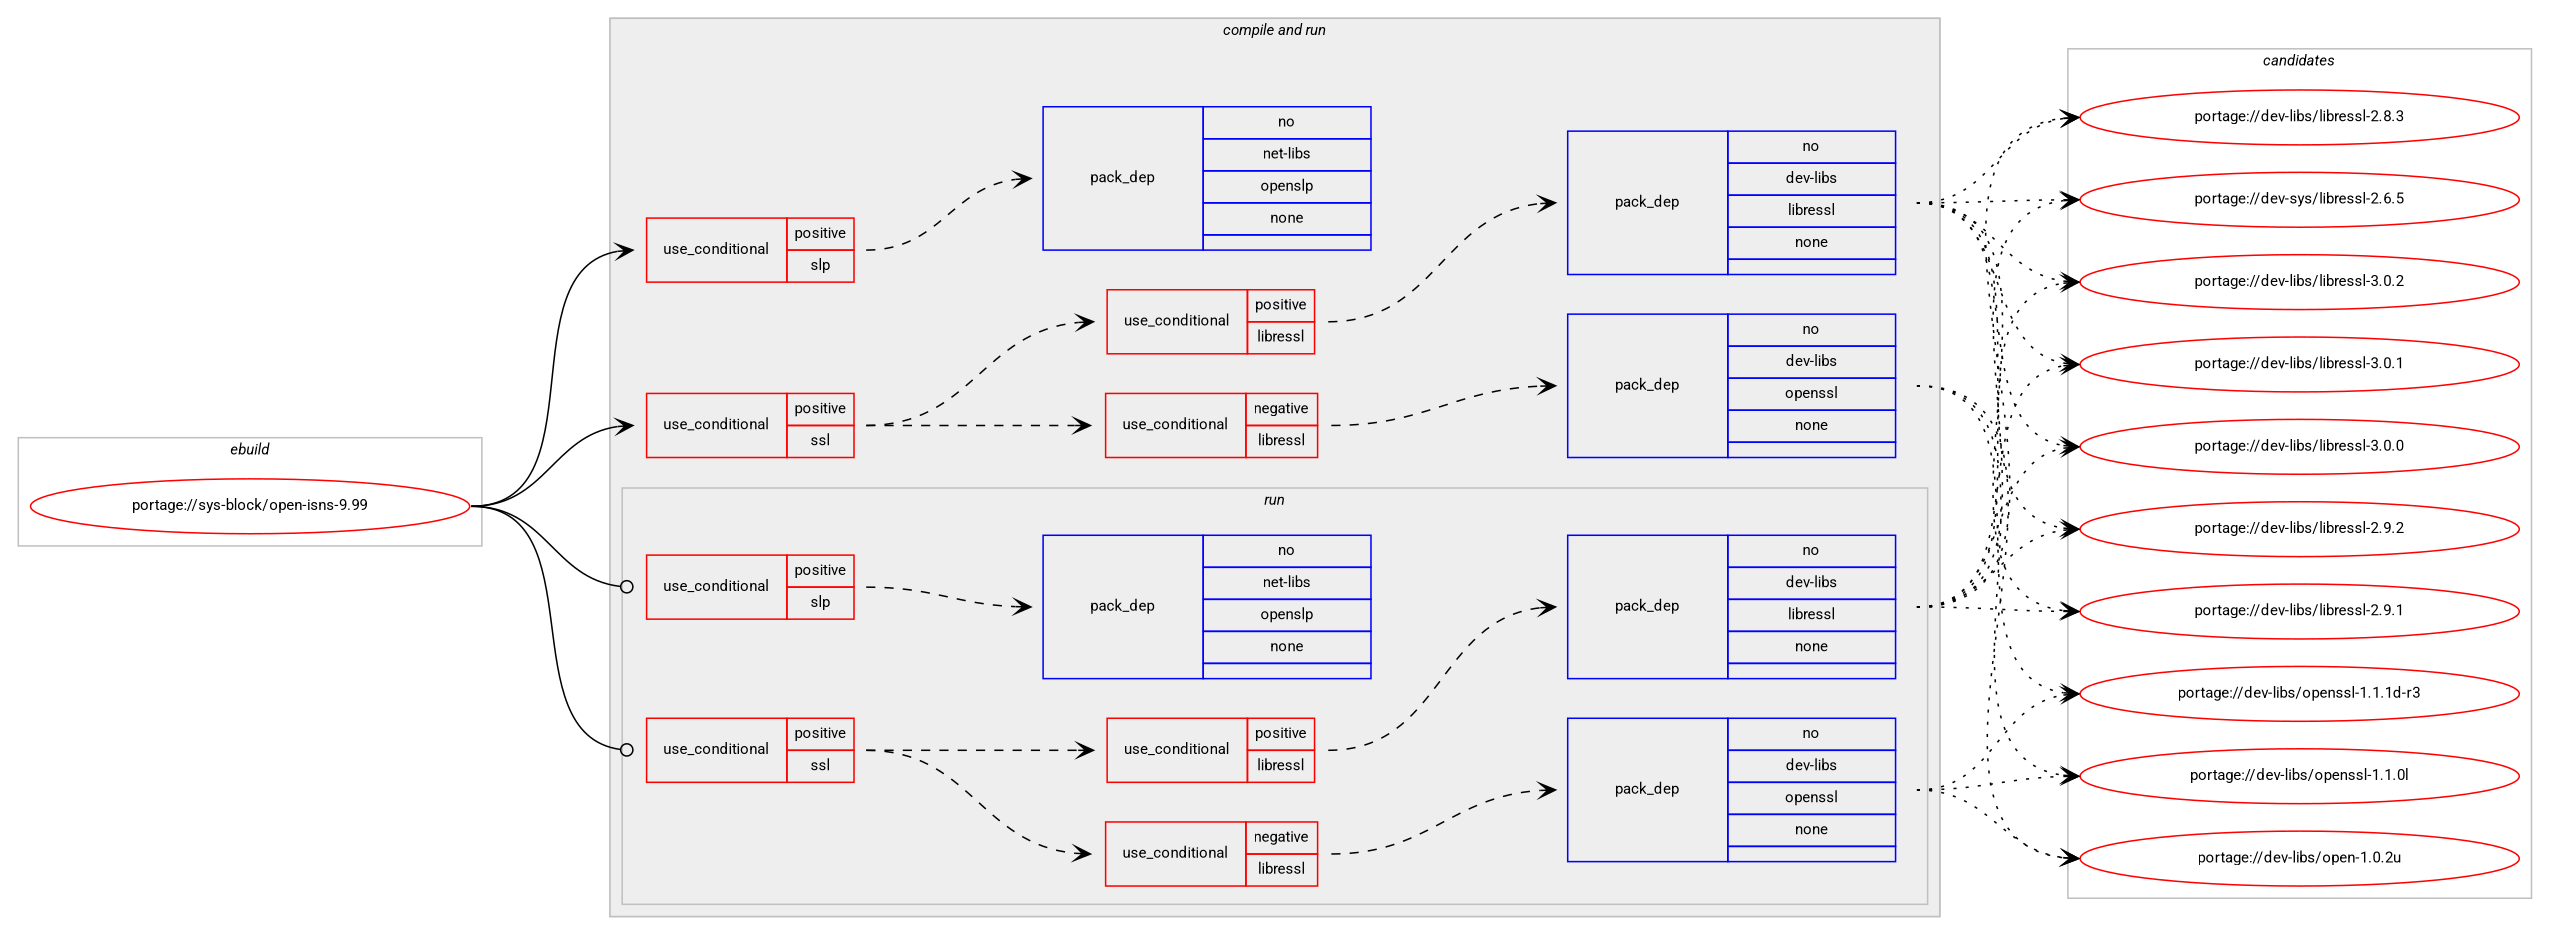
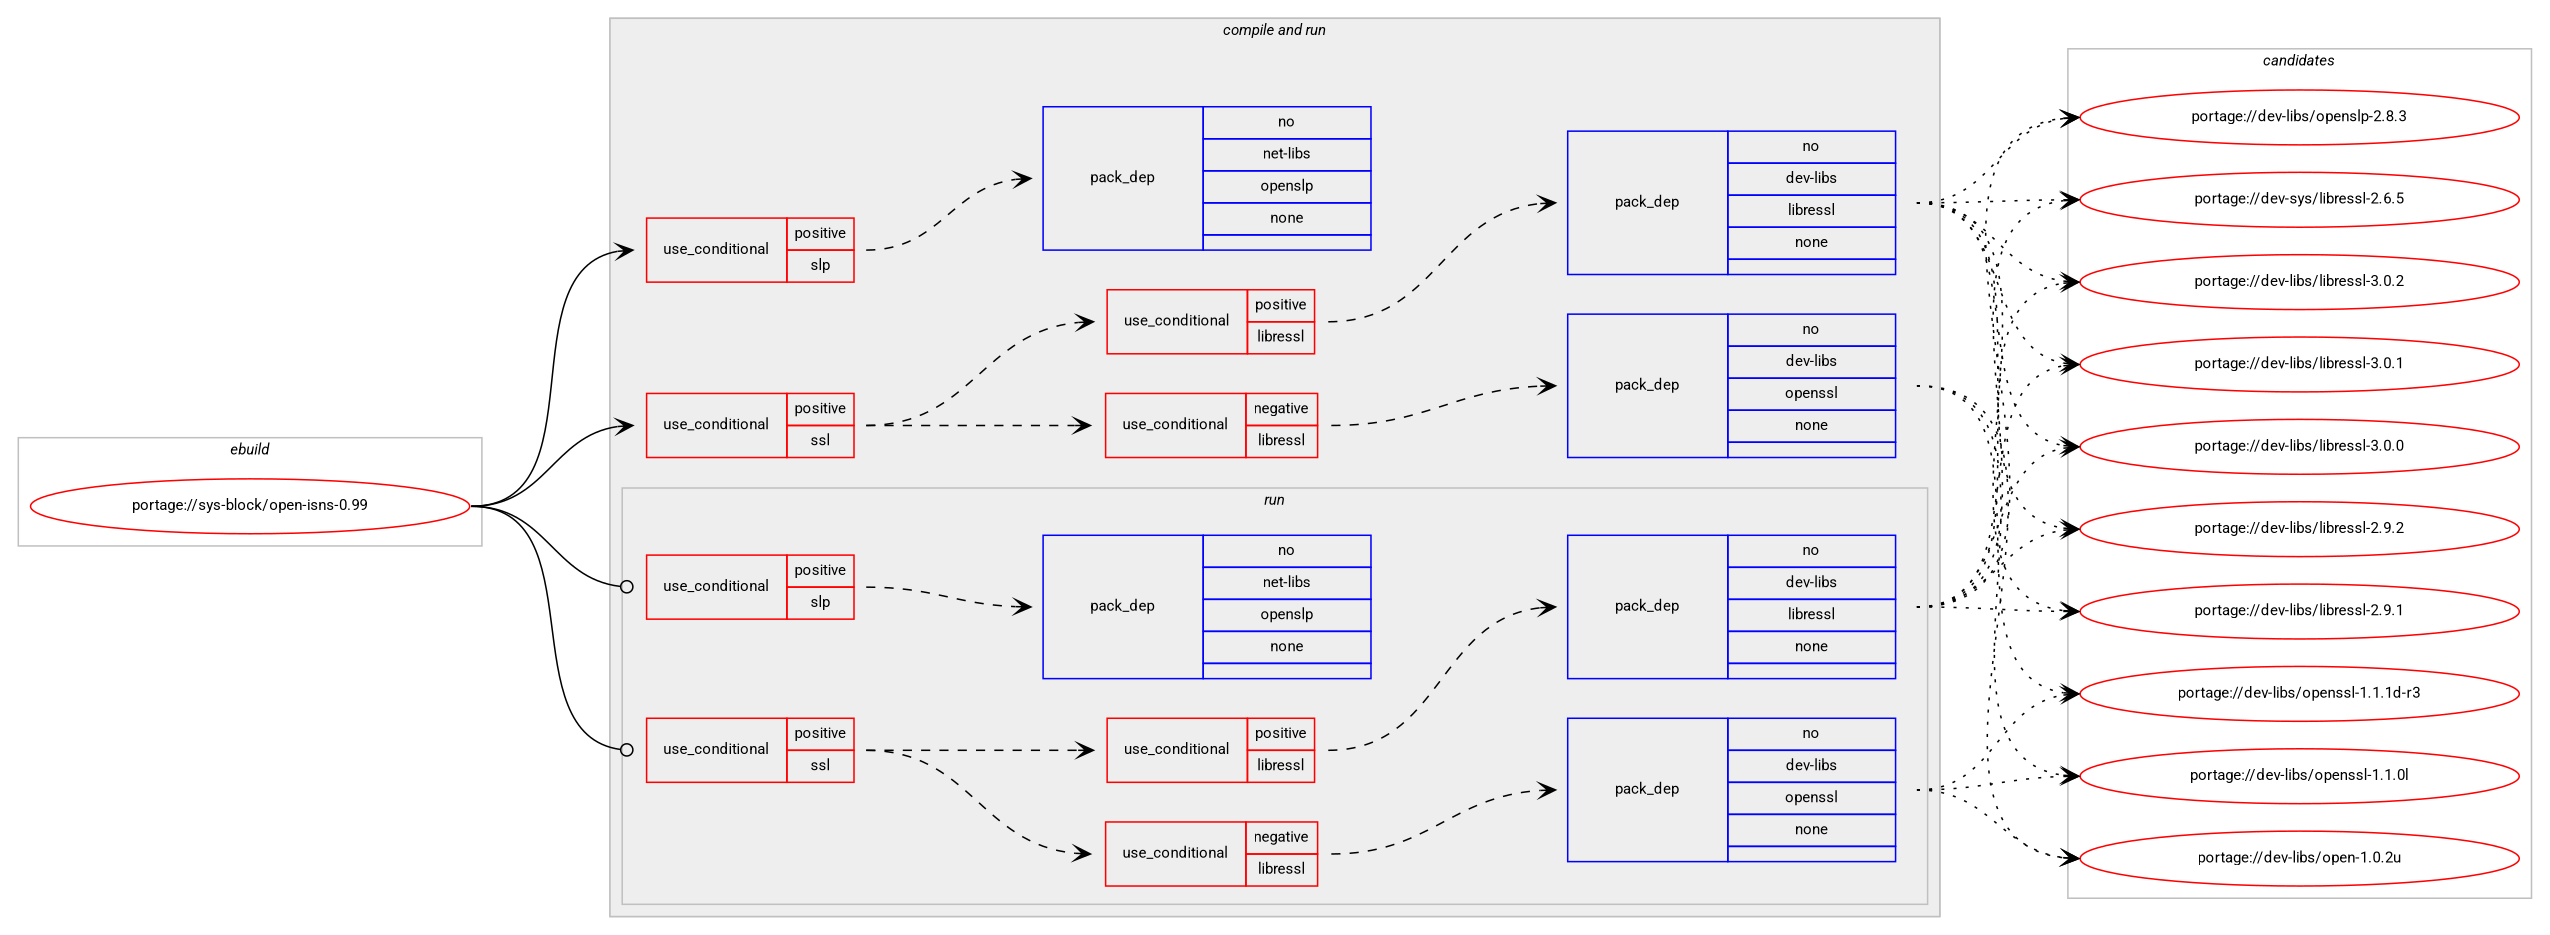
(2300, 117) -> (2300, 117)
(250, 506) -> (250, 506)
